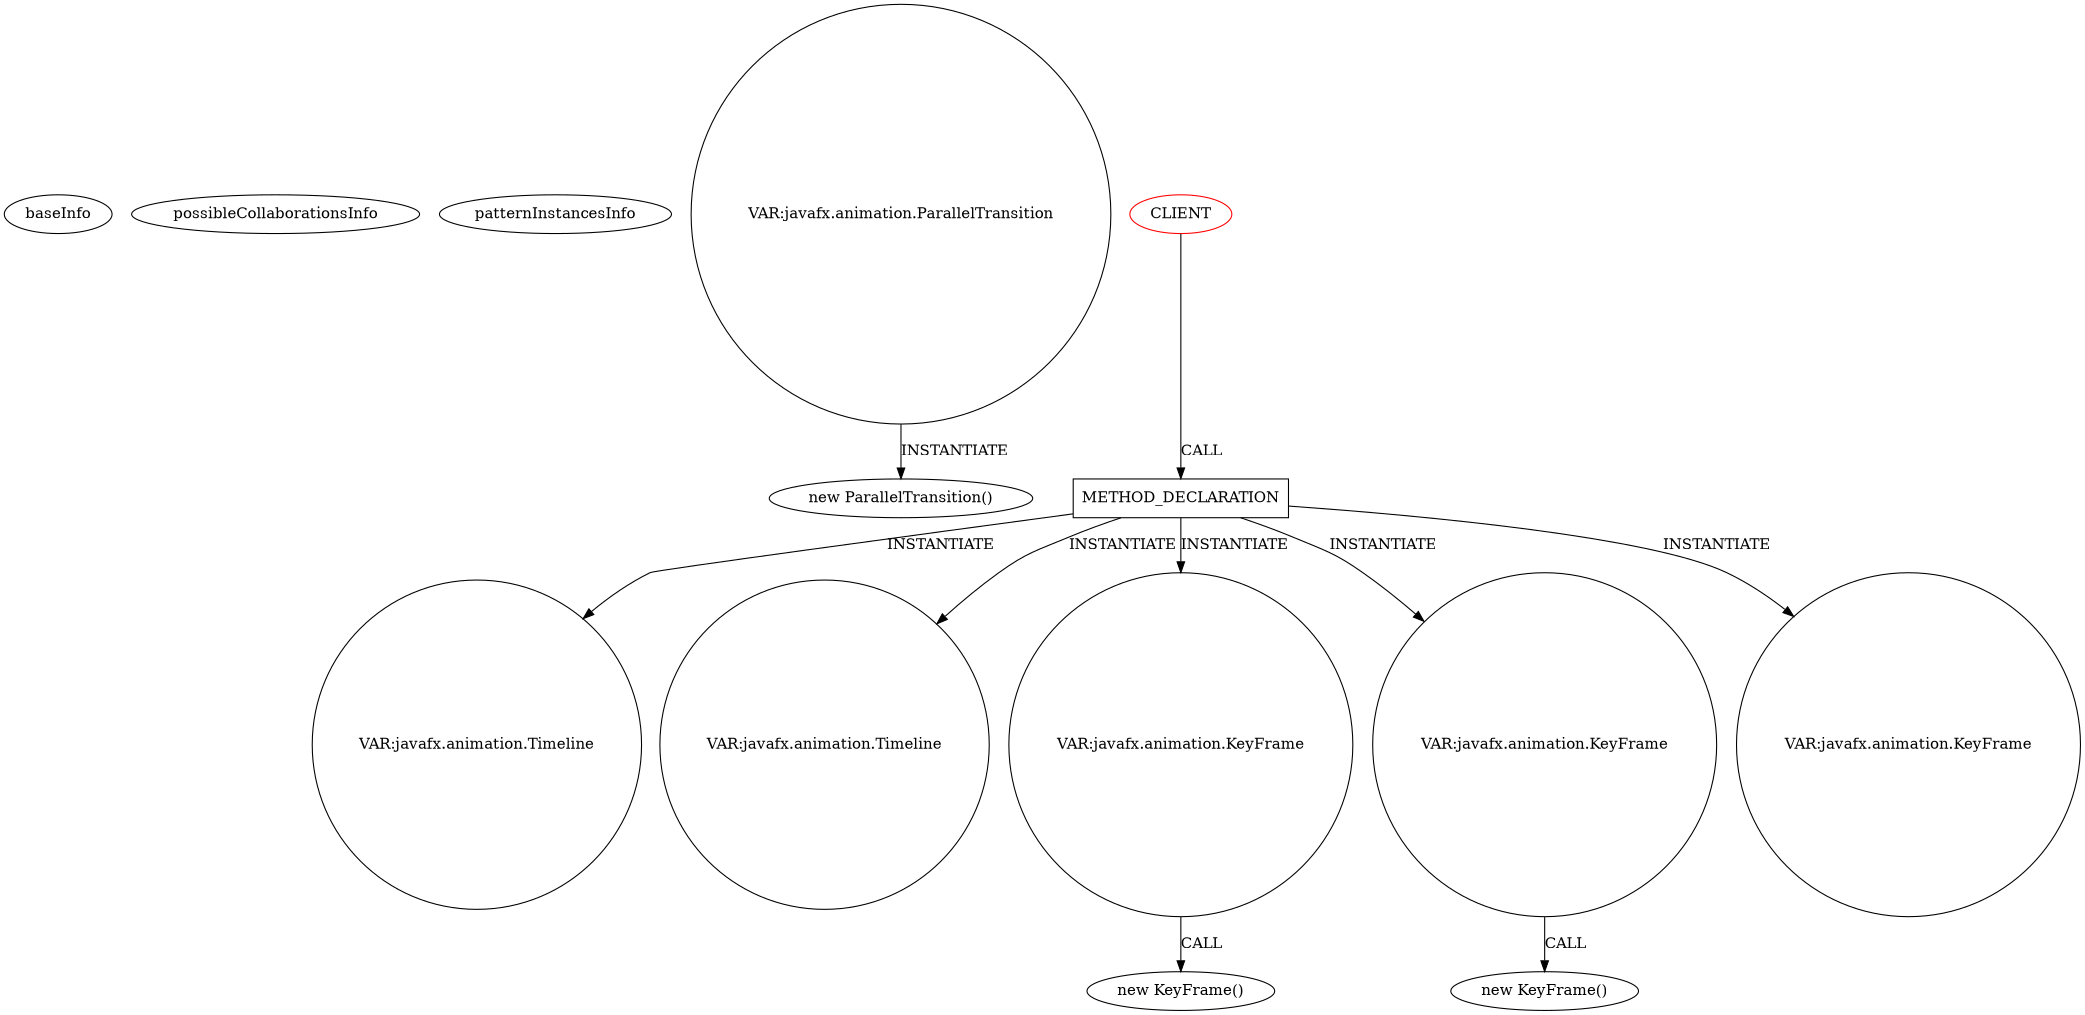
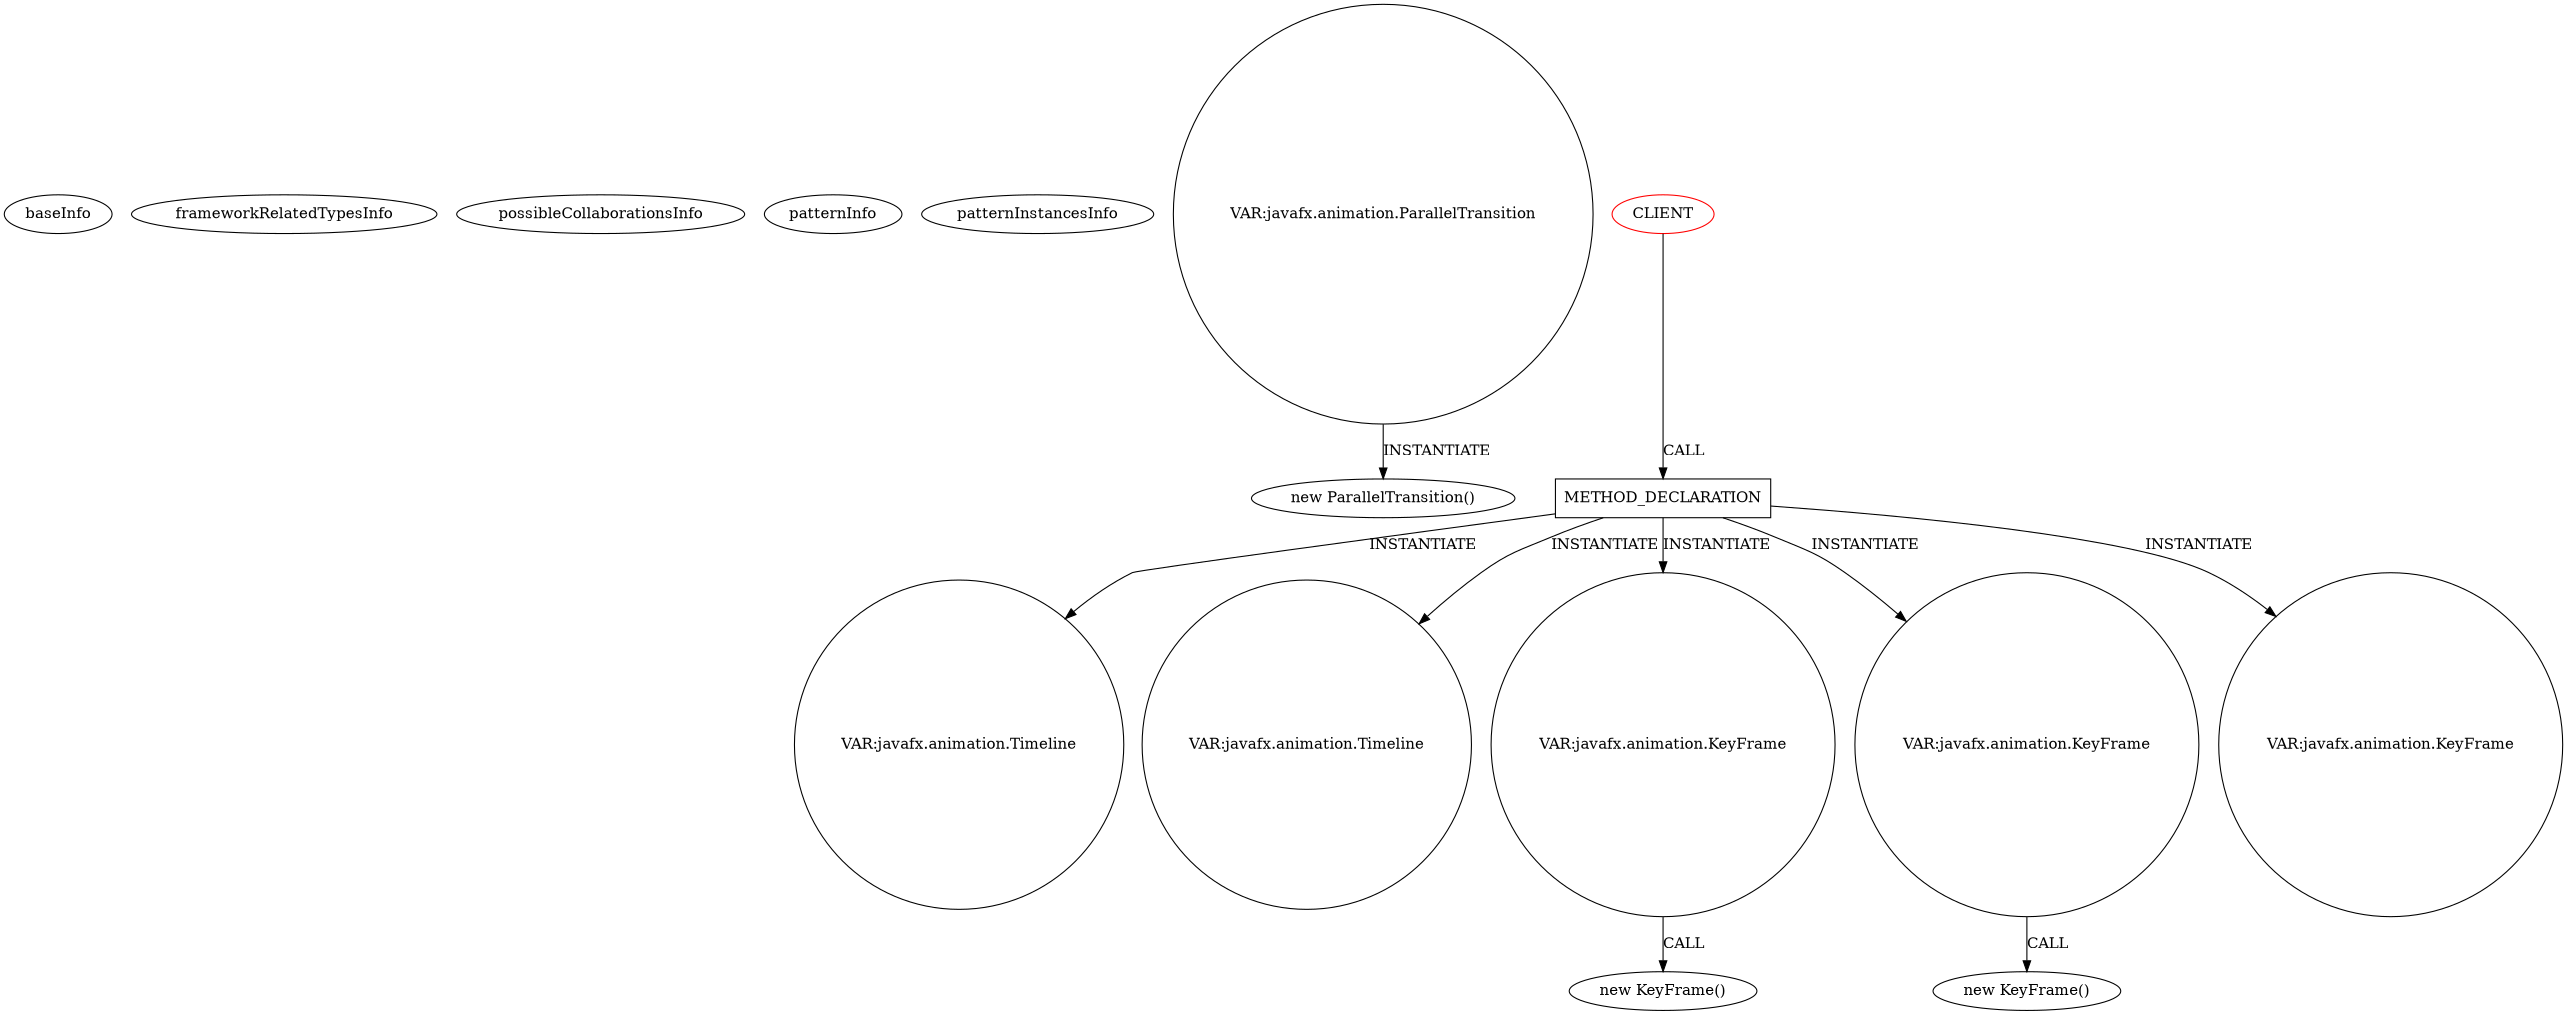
none -> (284, 214)
none -> (833, 214)
